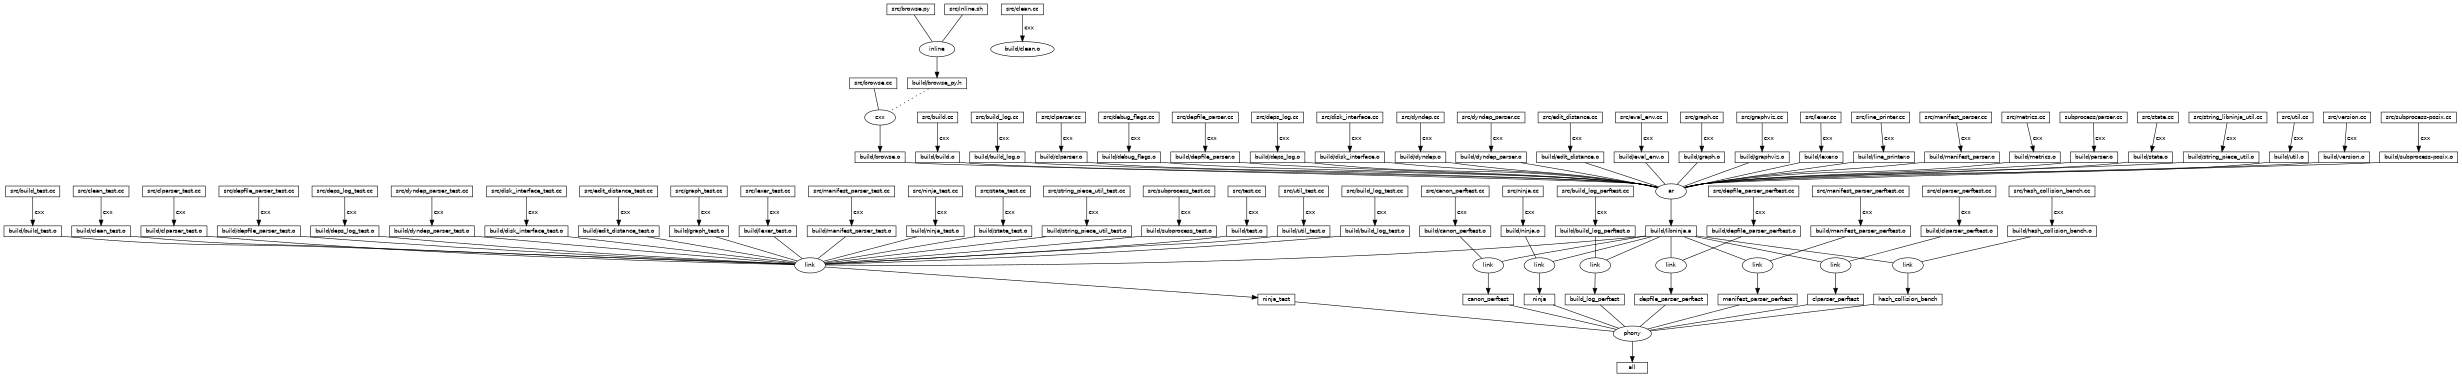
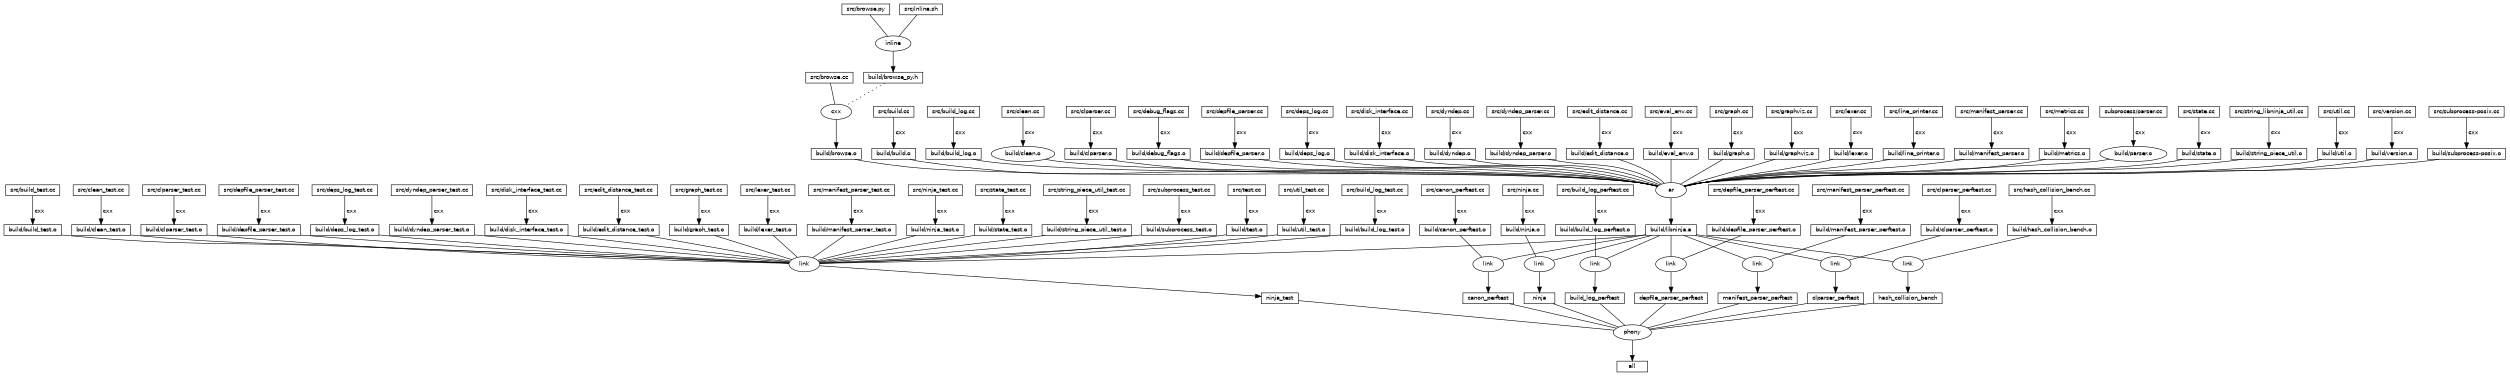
(2094, 157) -> (2133, 154)
none -> (1352, 171)
